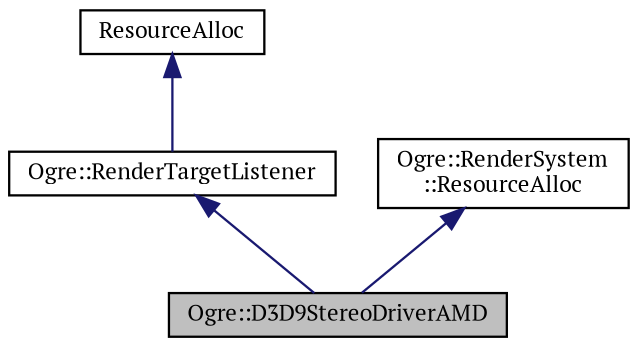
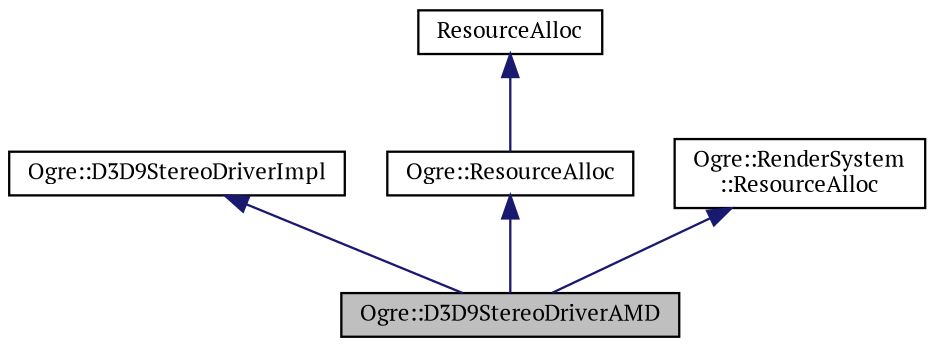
(172, 174) -> (510, 174)
none -> (177, 174)
